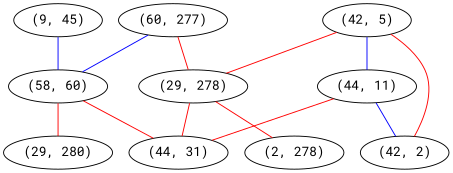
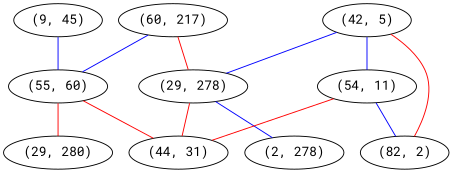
(173, 20) -> (173, 20)
(282, 53) -> (282, 53)
(58, 86) -> (58, 86)
(367, 86) -> (367, 86)
(244, 120) -> (244, 120)
(405, 153) -> (405, 153)
